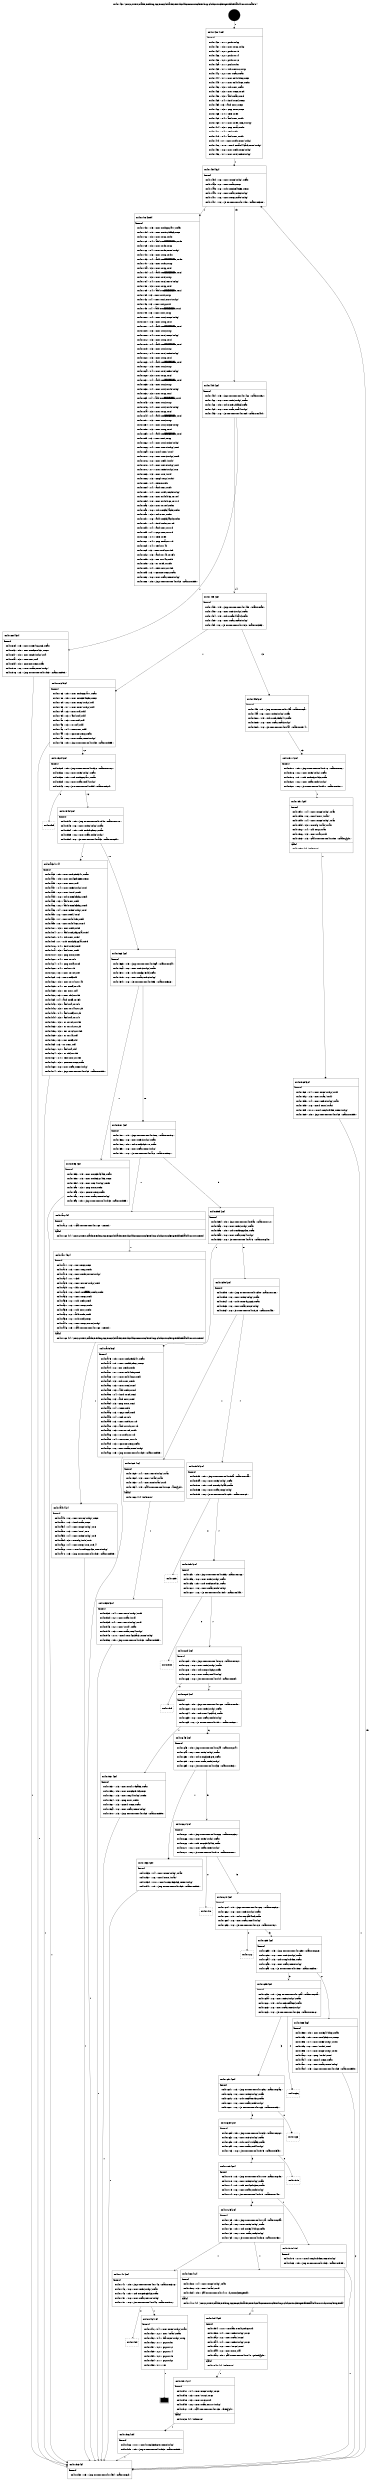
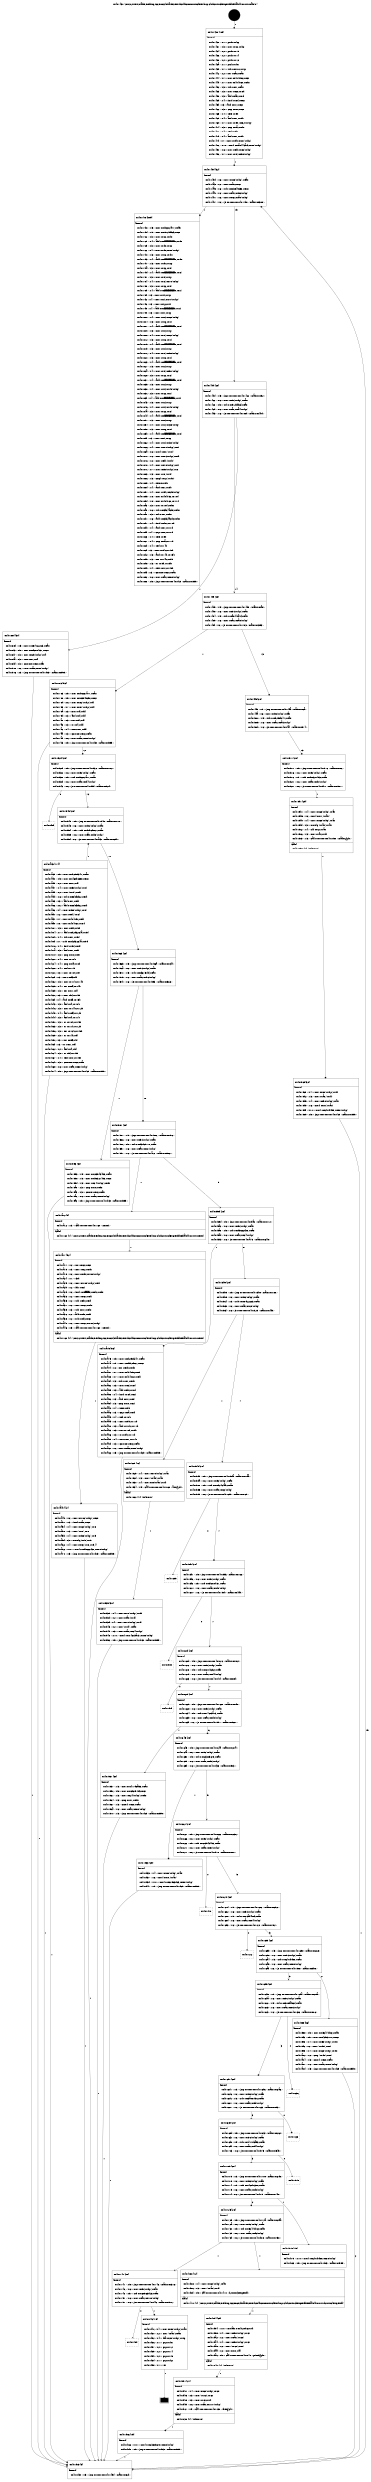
(82, 851) -> (87, 853)
(331, 2453) -> none
